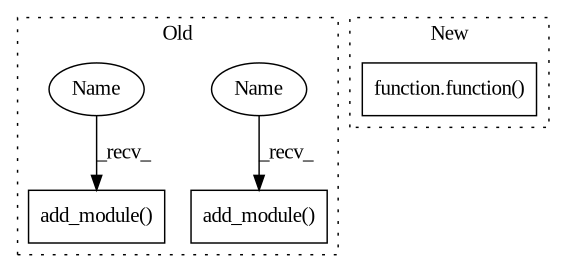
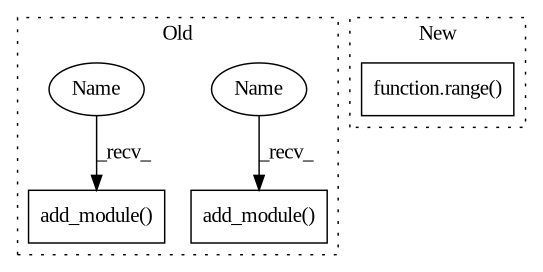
(449, 89) -> (438, 89)
